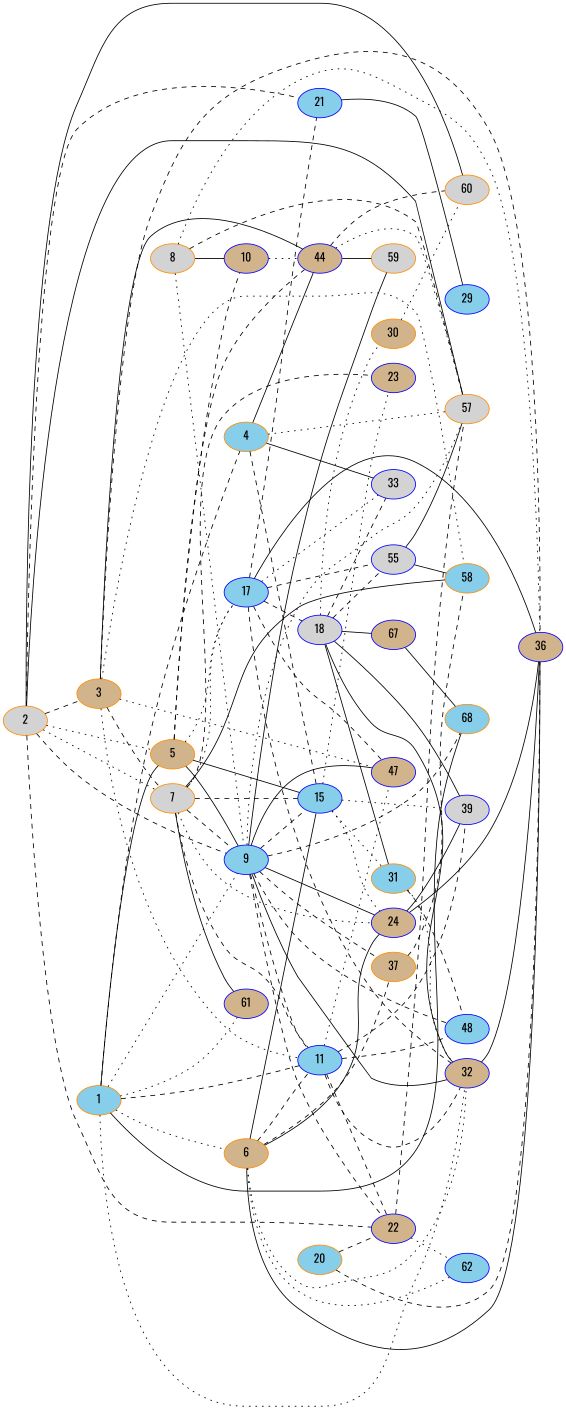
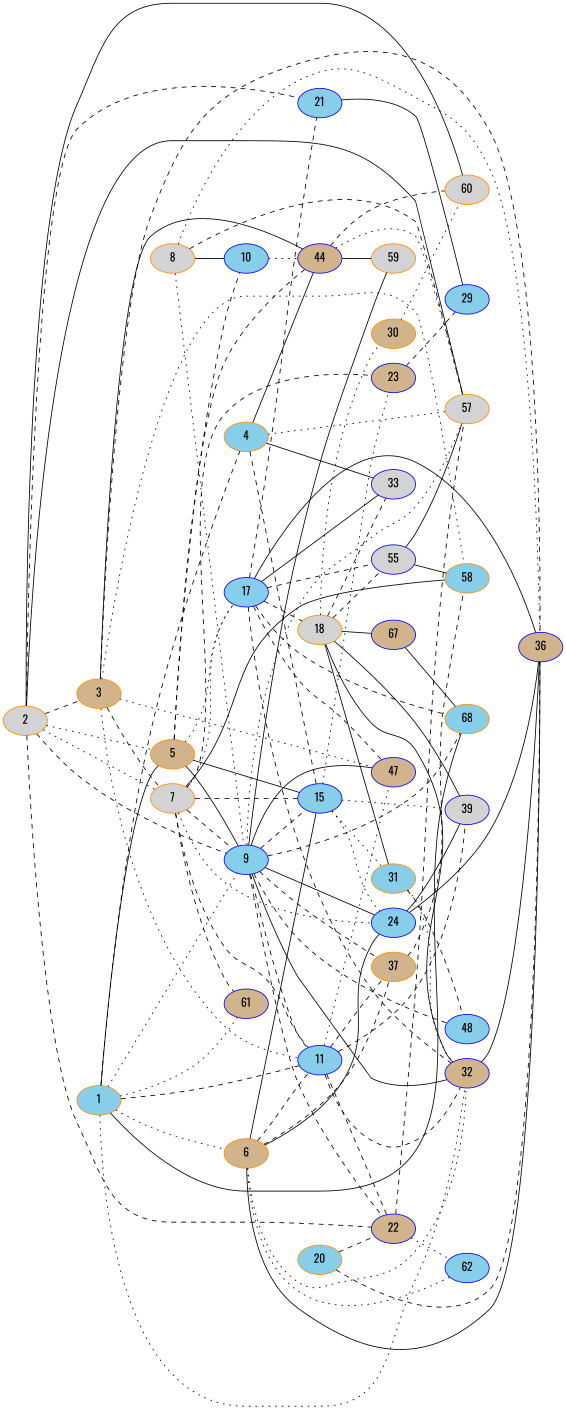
(246, 259) -> (246, 259)
none -> (431, 339)
(317, 540) -> (317, 540)
(320, 630) -> (320, 630)
none -> (351, 682)
(196, 905) -> (196, 905)
(393, 923) -> (393, 923)
(396, 1051) -> (352, 1018)
